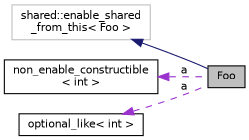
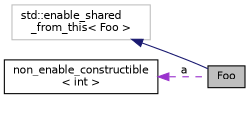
(81, 22) -> (81, 22)
(81, 125) -> none
